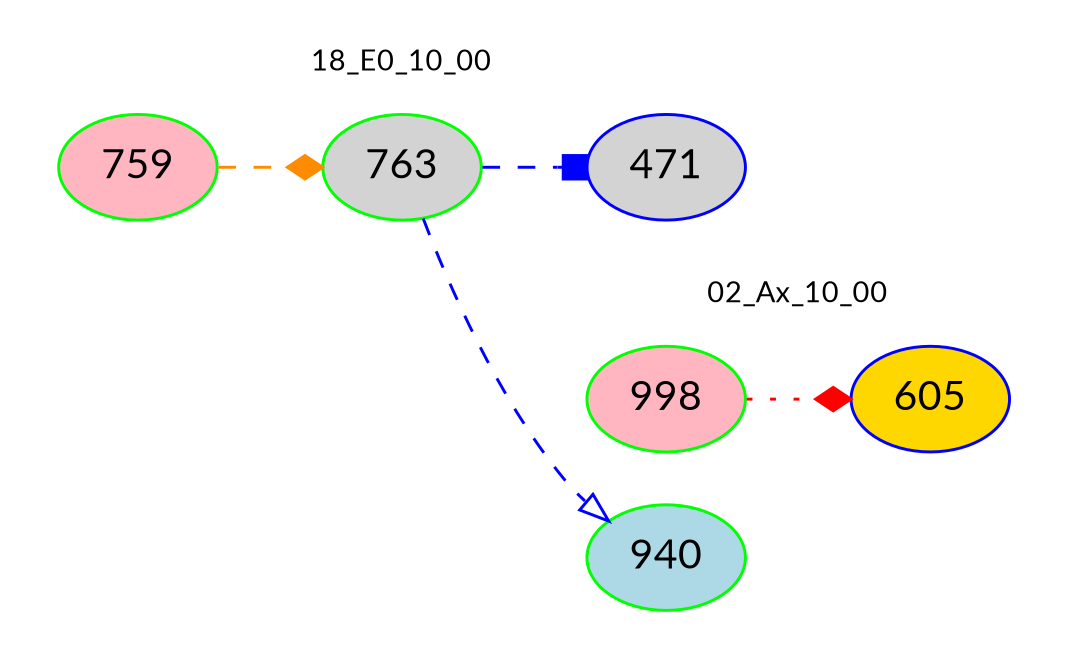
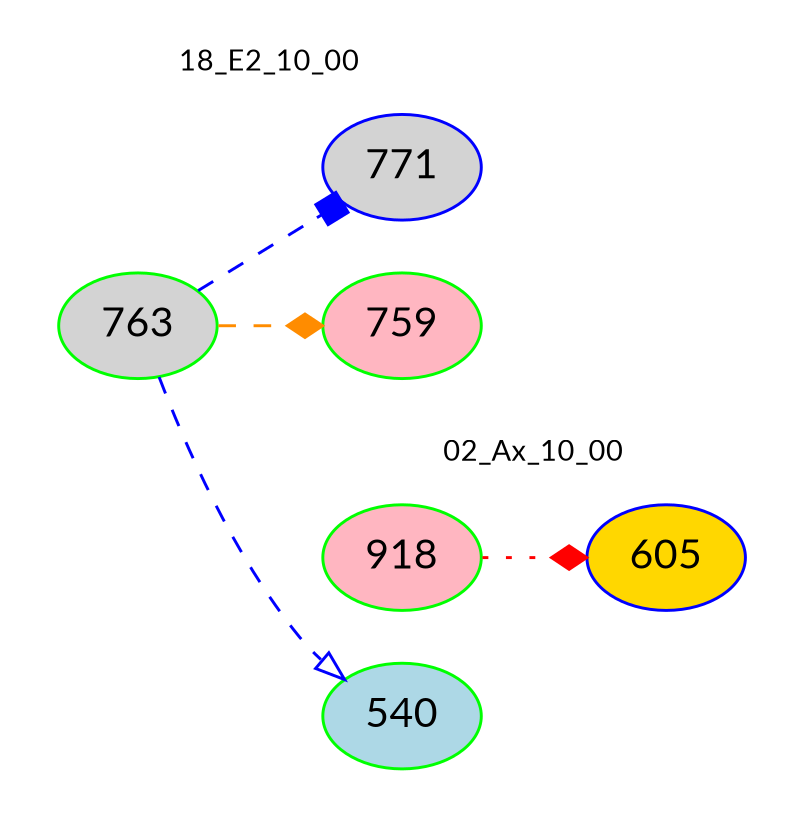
(402, 63) -> (270, 63)
(253, 167) -> (253, 326)
(666, 167) -> (402, 167)
(666, 399) -> (402, 558)
(666, 558) -> (402, 716)
